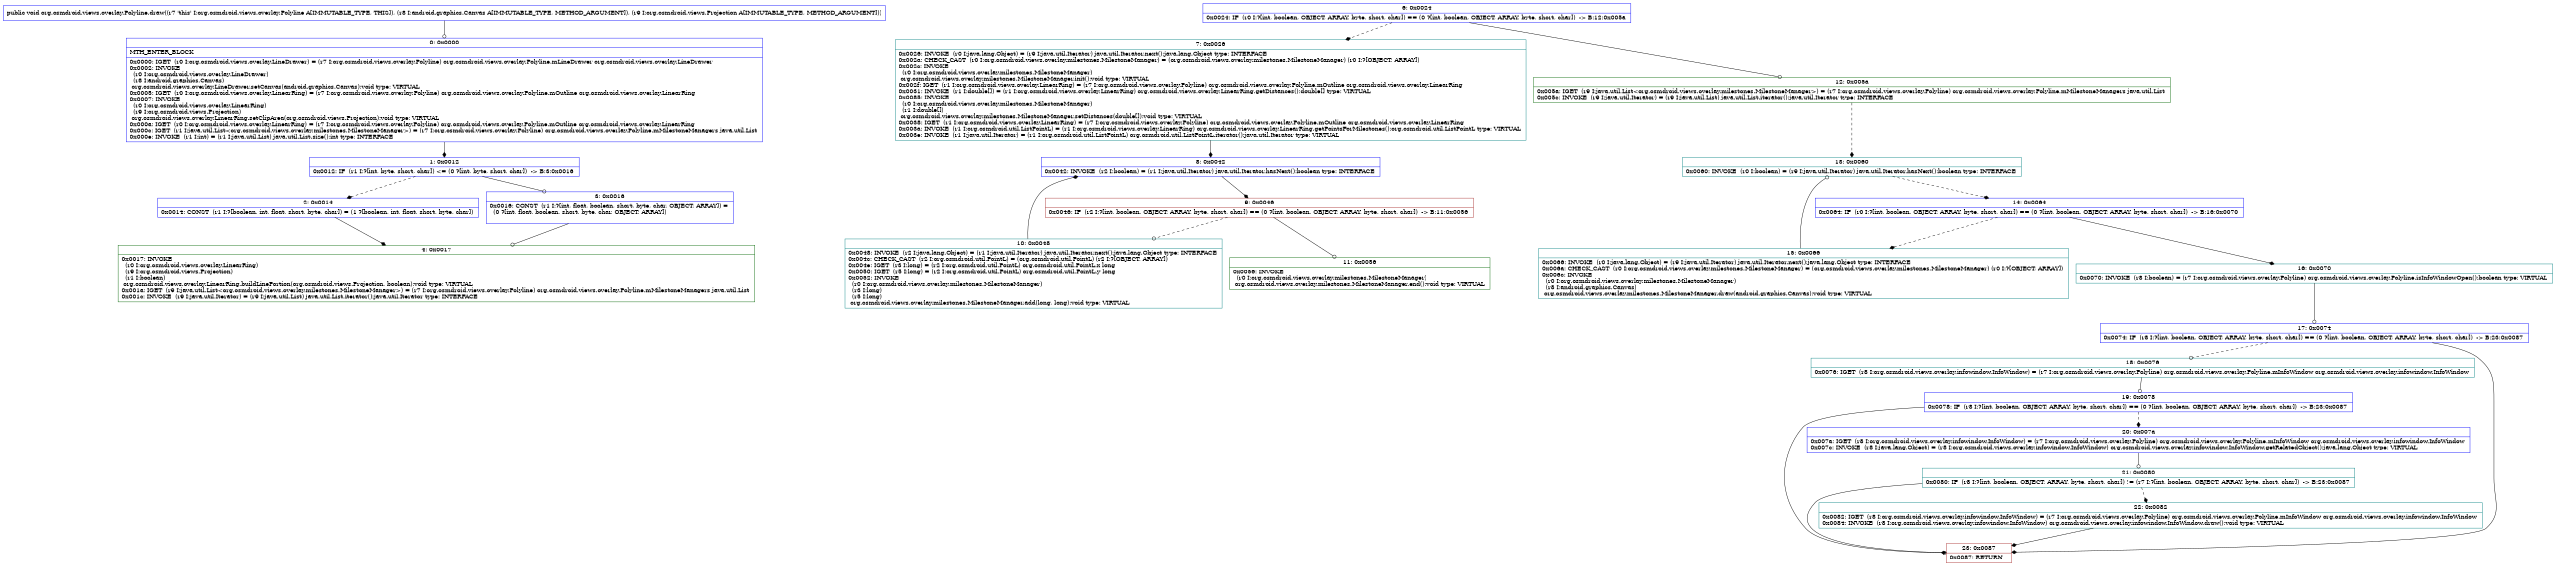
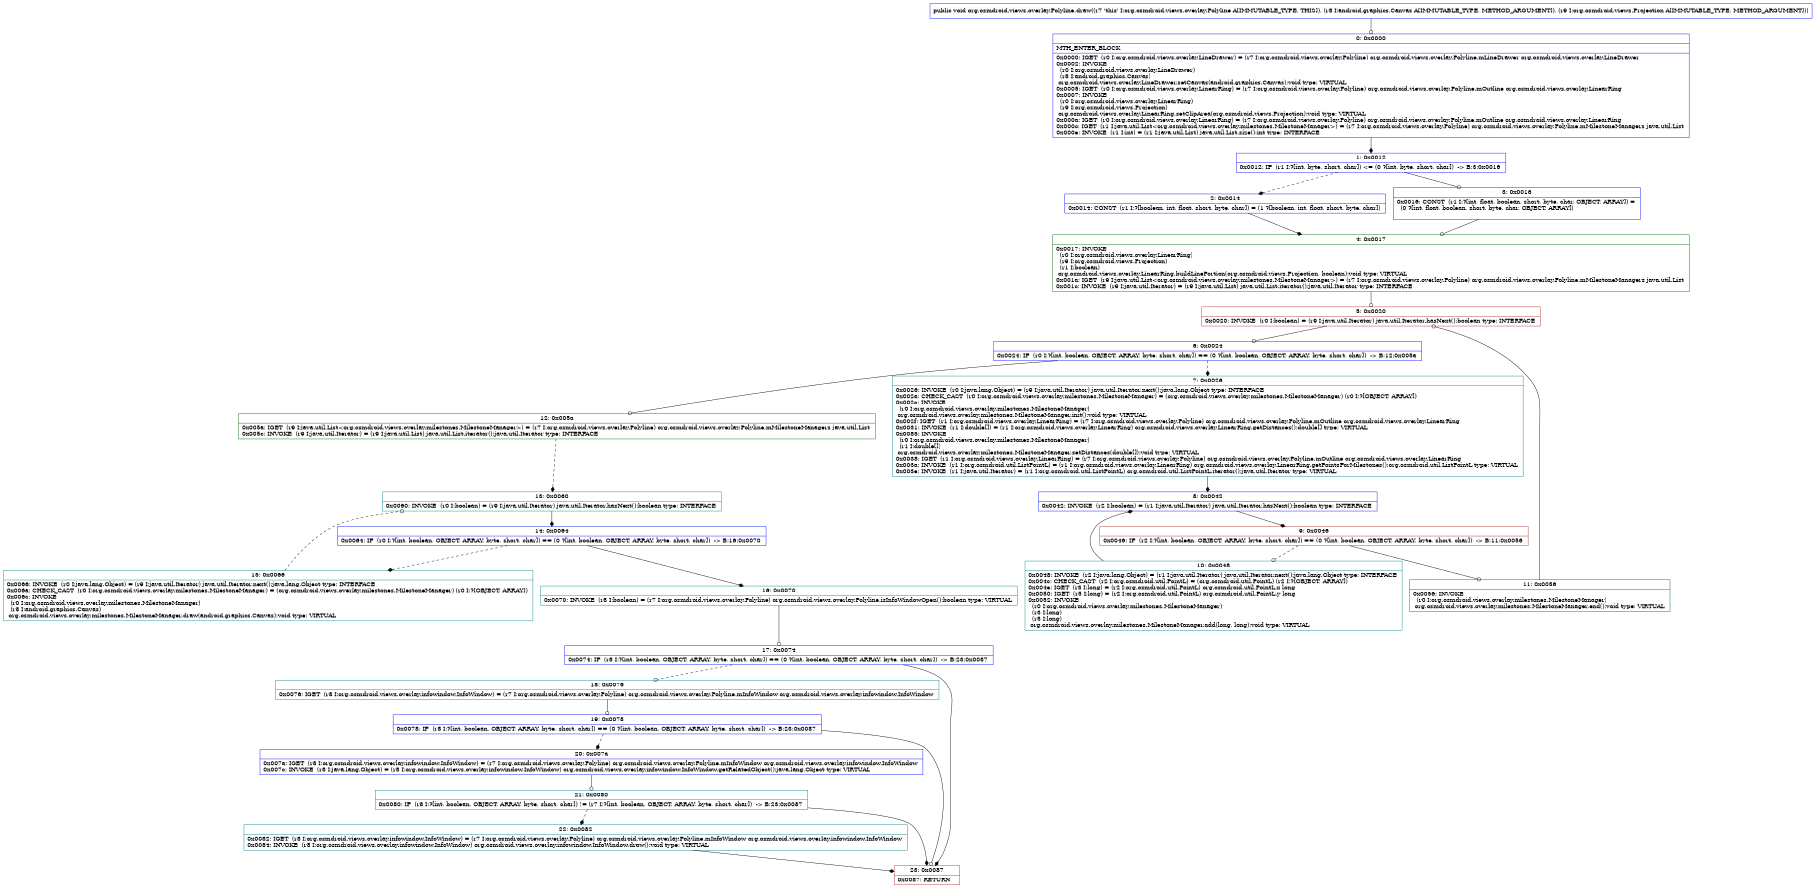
(1938, 187) -> (552, 516)
(1804, 210) -> (335, 526)
none -> (1371, 316)
